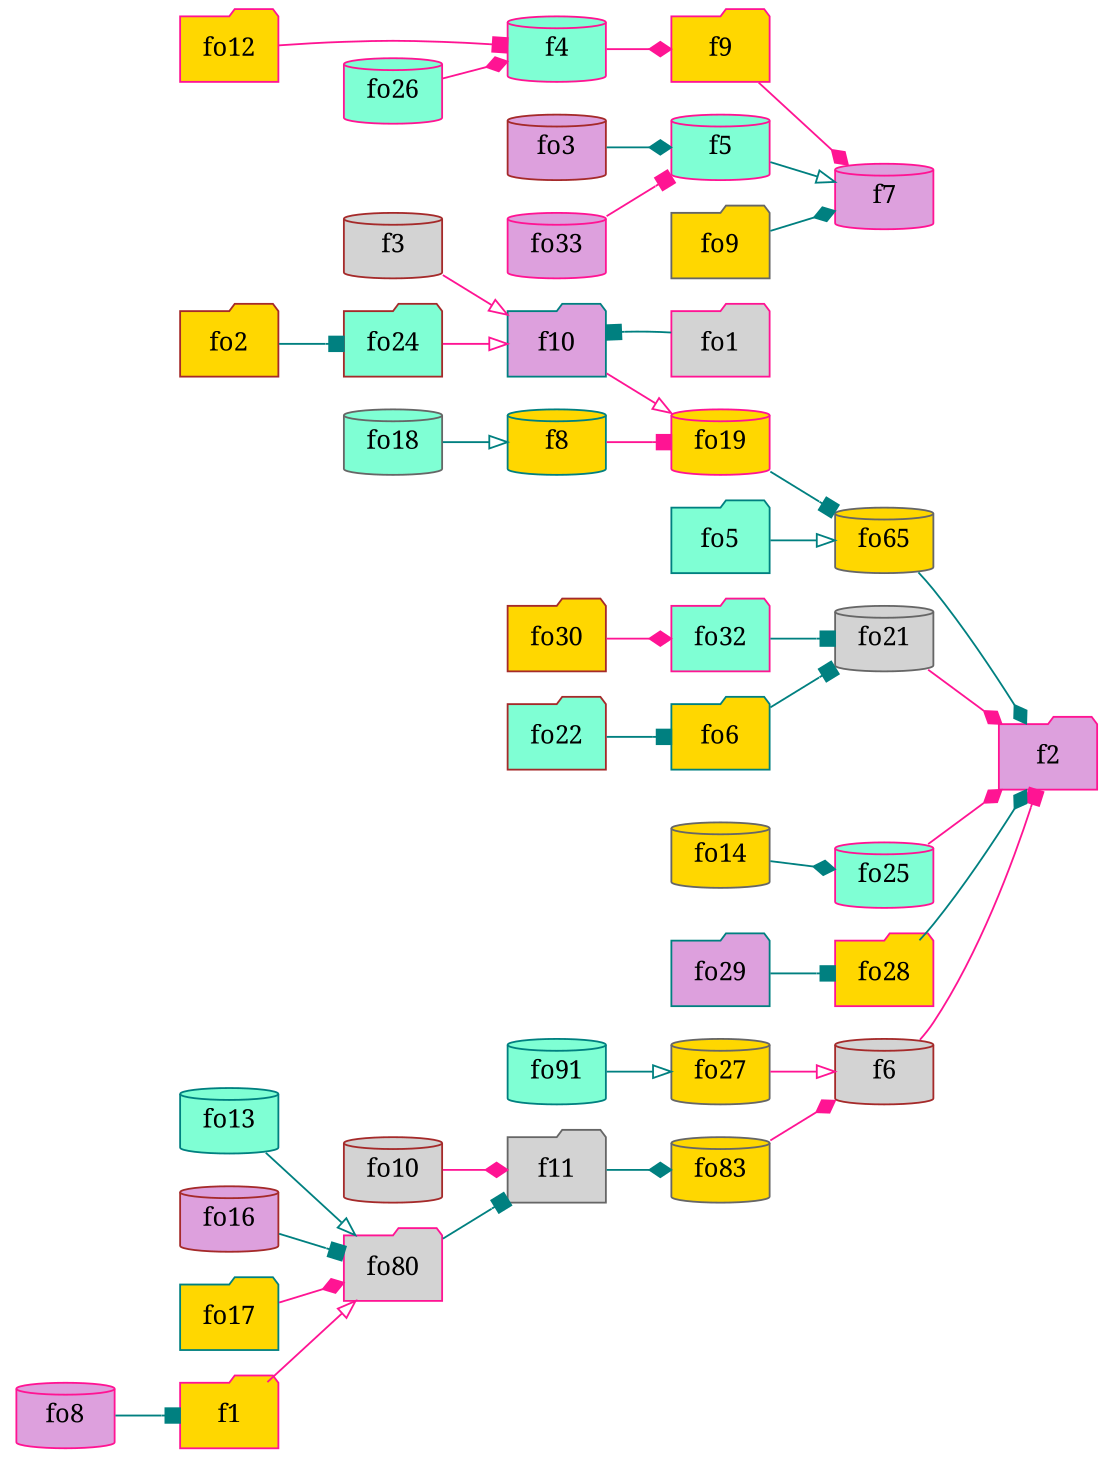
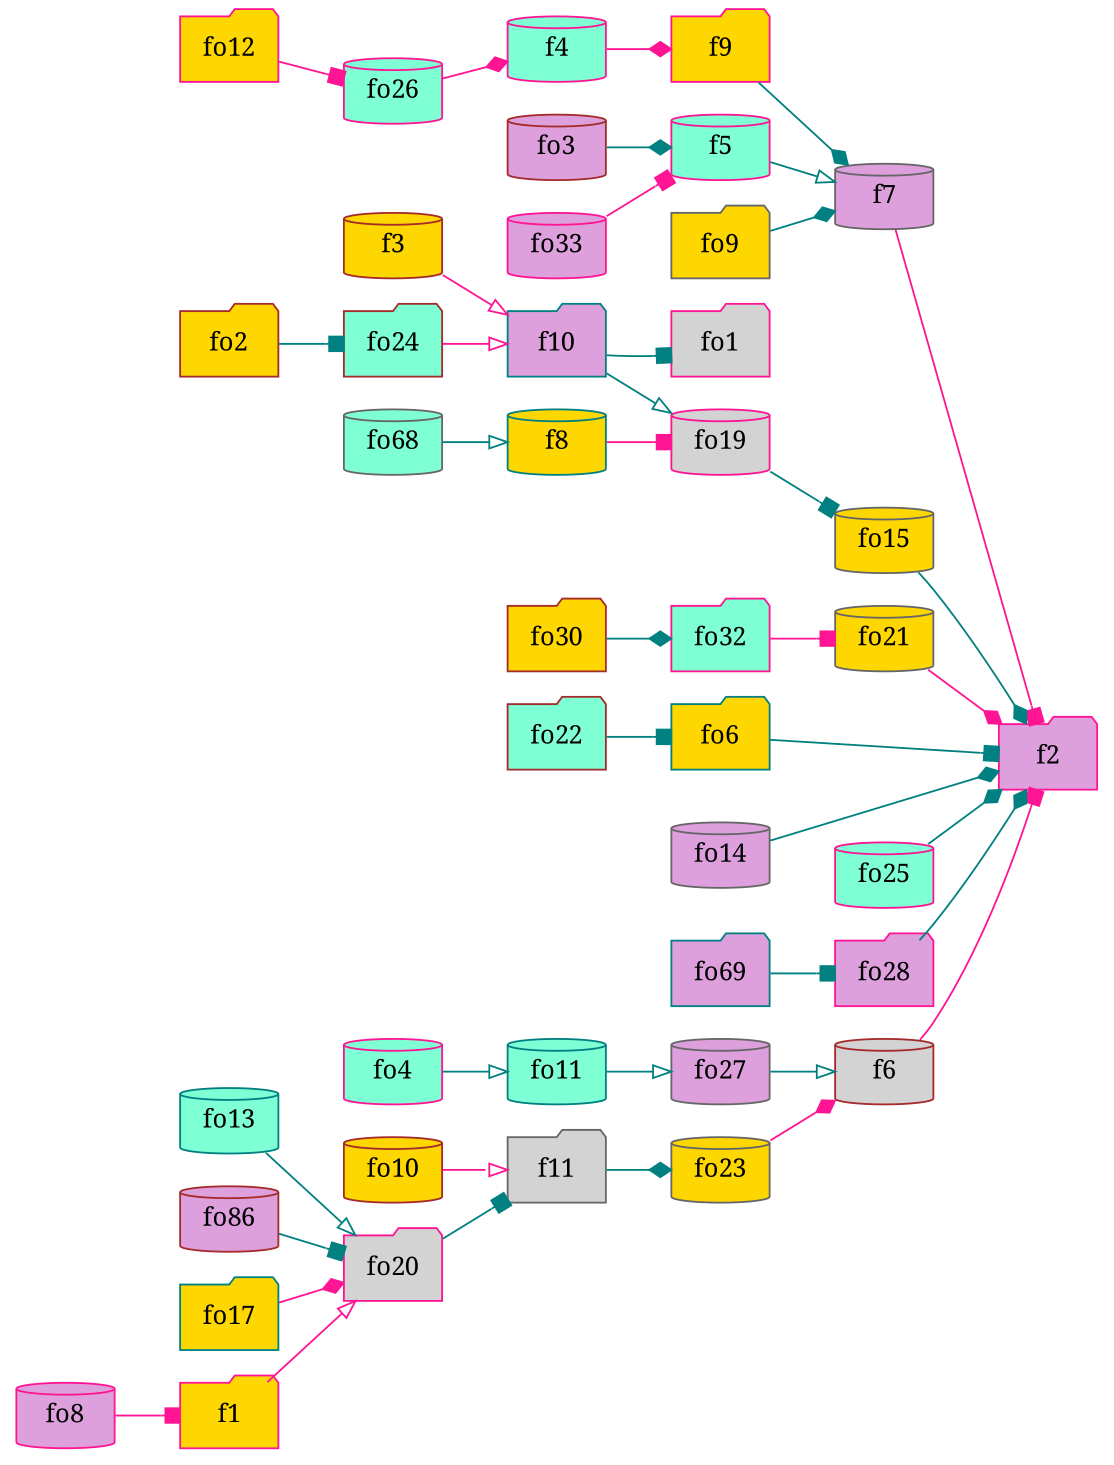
(384, 41) -> (302, 68)
(795, 116) -> (795, 116)
(884, 196) -> (884, 196)
(393, 246) -> (393, 246)
(648, 332) -> (630, 356)
(631, 388) -> (631, 388)
(393, 442) -> (393, 442)
(720, 442) -> (720, 442)
none -> (964, 468)
(720, 540) -> none
(884, 540) -> (884, 540)
(628, 639) -> (628, 639)
(793, 639) -> (793, 639)
(884, 639) -> (884, 639)
(795, 692) -> (875, 746)
(956, 824) -> (956, 824)
(720, 855) -> (720, 855)
(792, 864) -> (874, 809)
(720, 973) -> (720, 973)
(884, 973) -> (884, 973)
none -> (393, 1072)
(557, 1072) -> (557, 1072)
(720, 1072) -> (720, 1072)
(793, 1072) -> (793, 1072)
(393, 1170) -> (393, 1170)
(464, 1170) -> (464, 1170)
(720, 1170) -> (720, 1170)
(229, 1219) -> (229, 1219)
(393, 1268) -> (393, 1268)
(138, 1416) -> (138, 1416)
